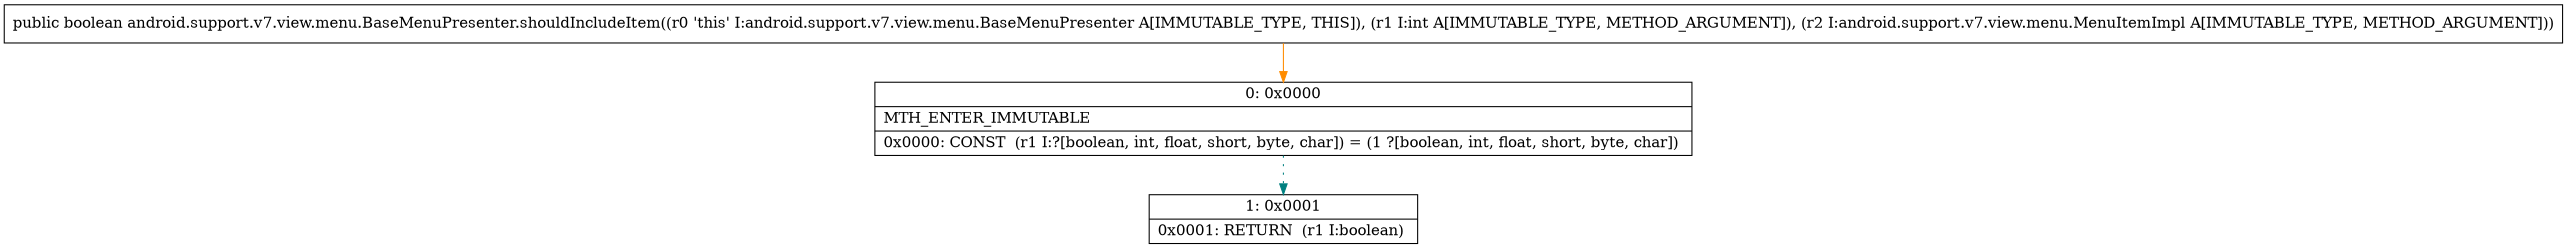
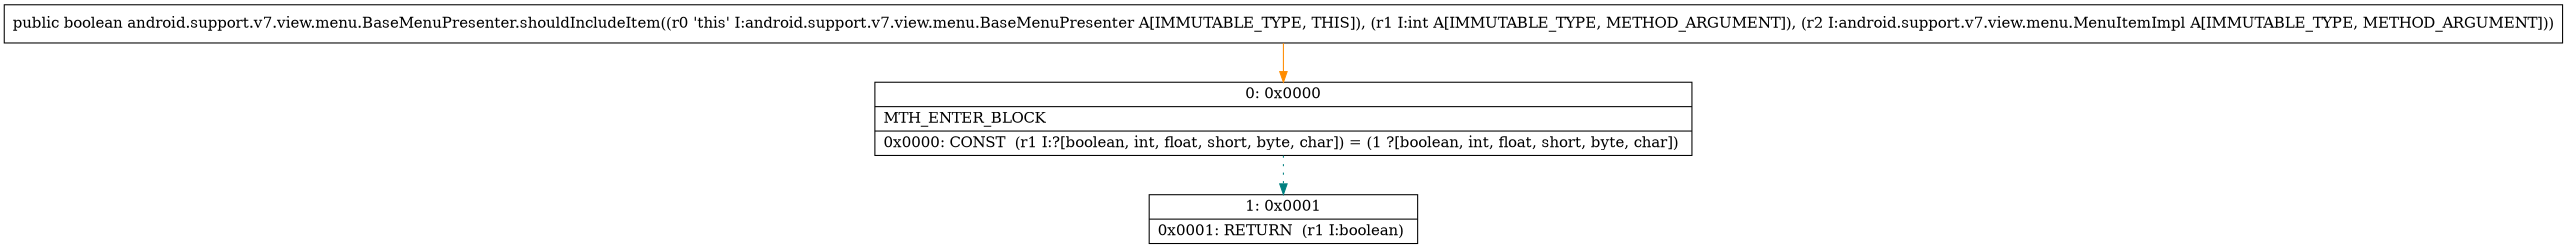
(987, 118) -> (965, 118)
